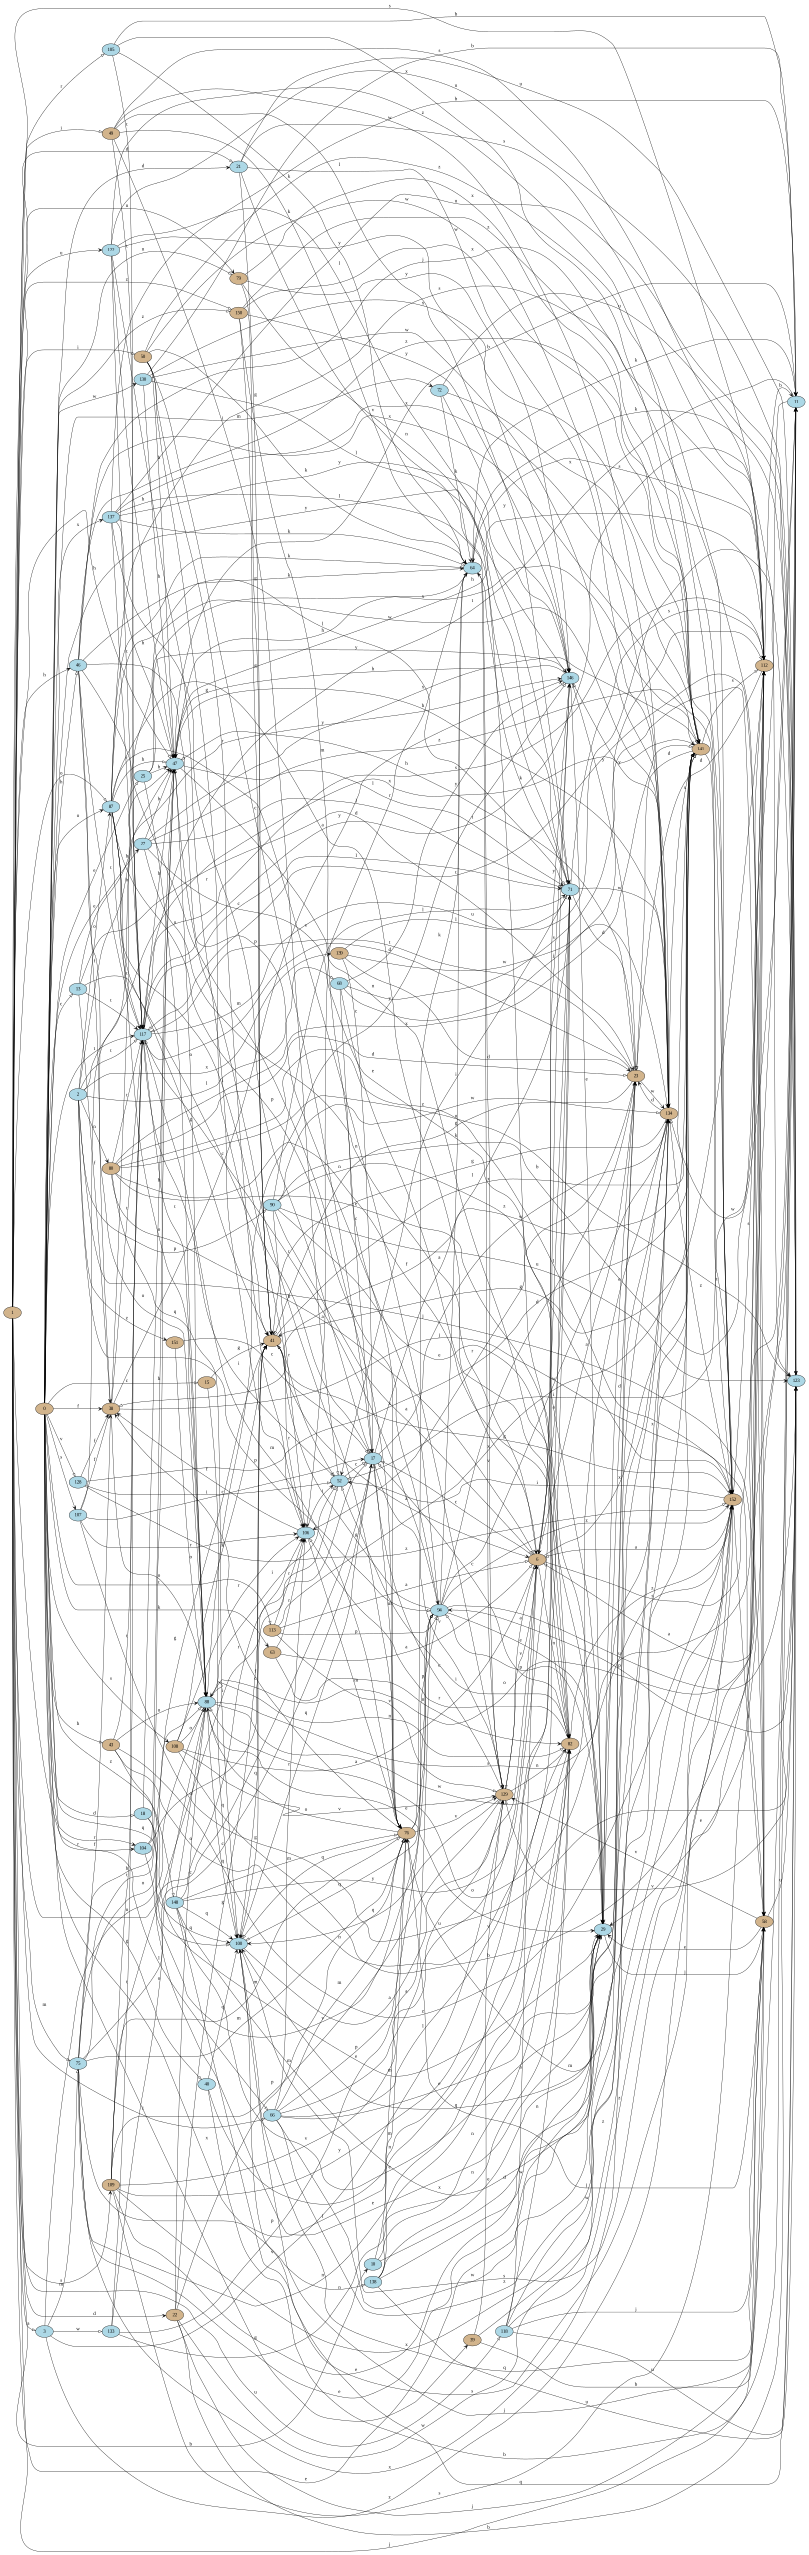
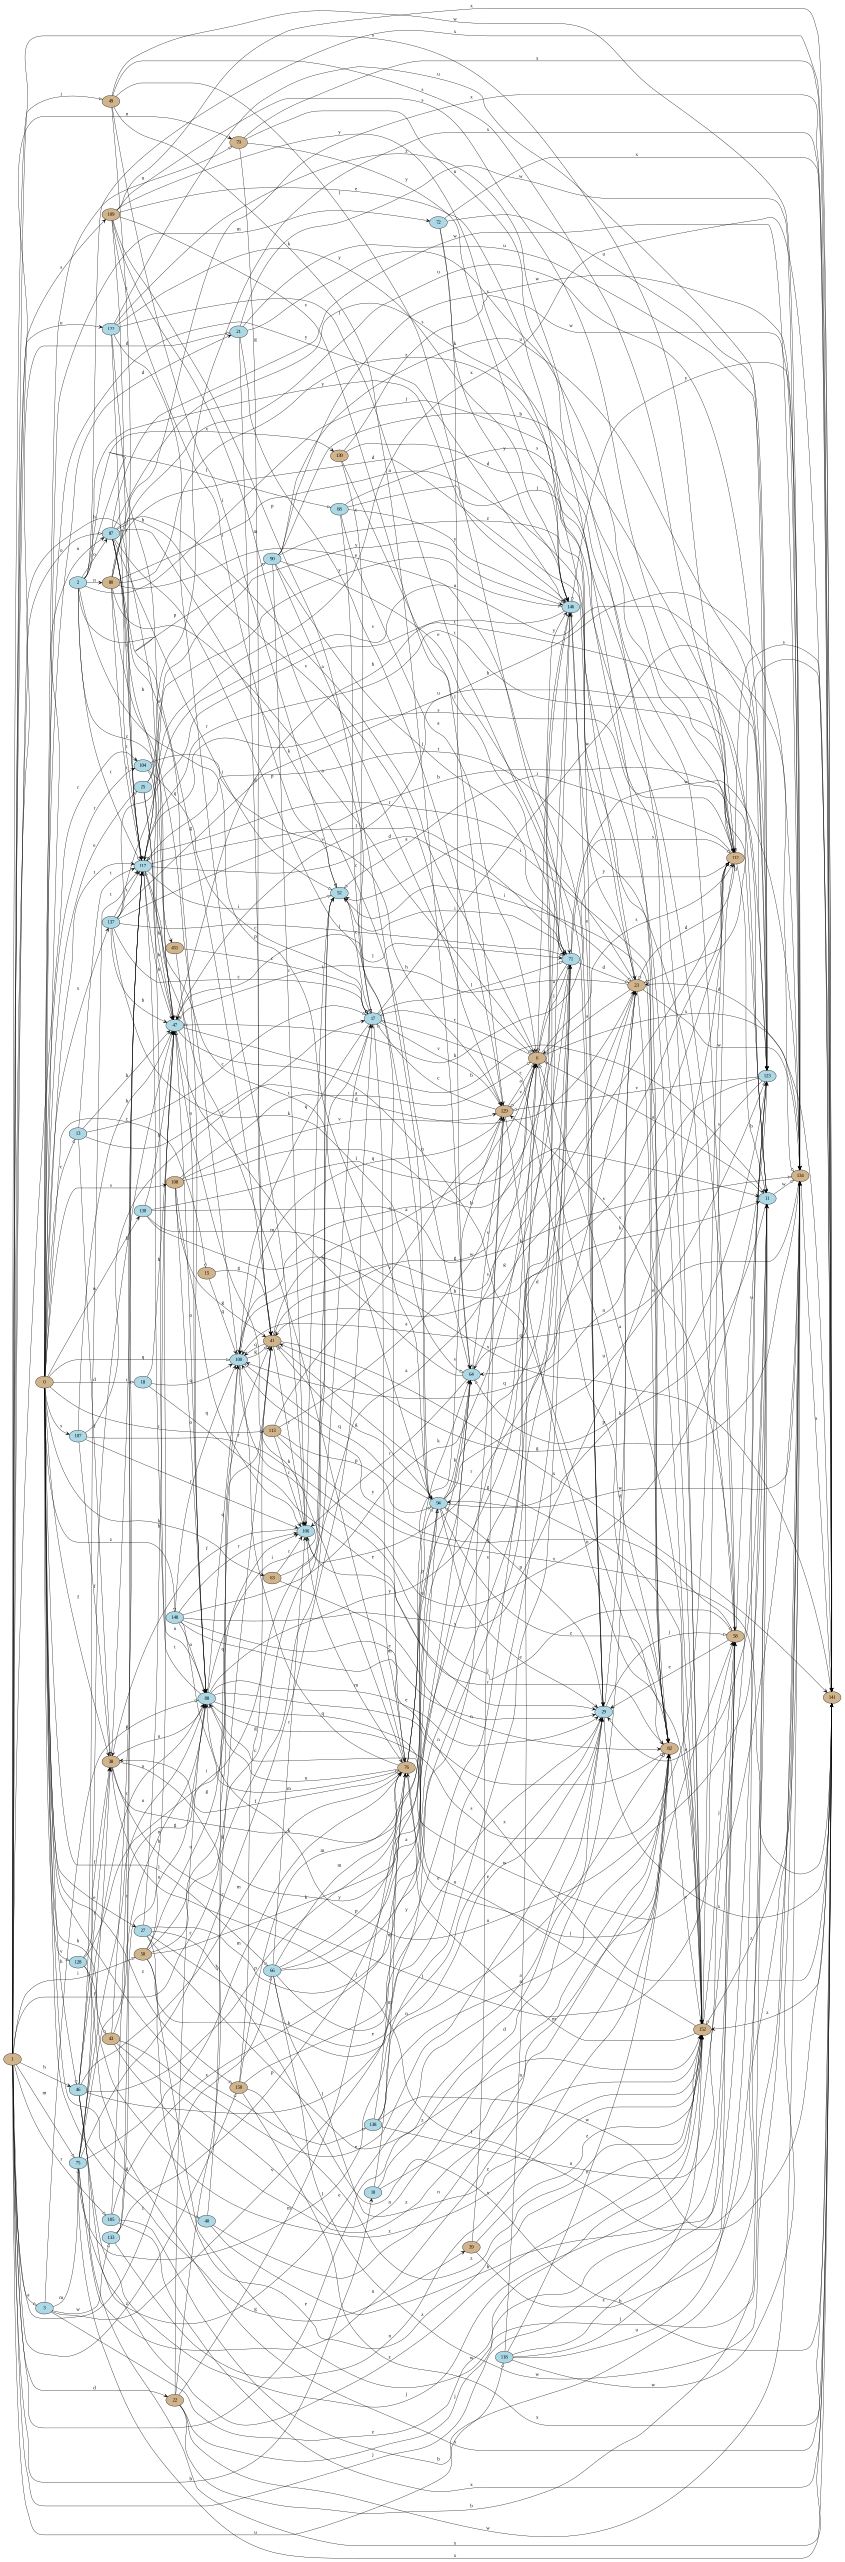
(175, 1343) -> (175, 948)
(612, 1480) -> (653, 1365)
